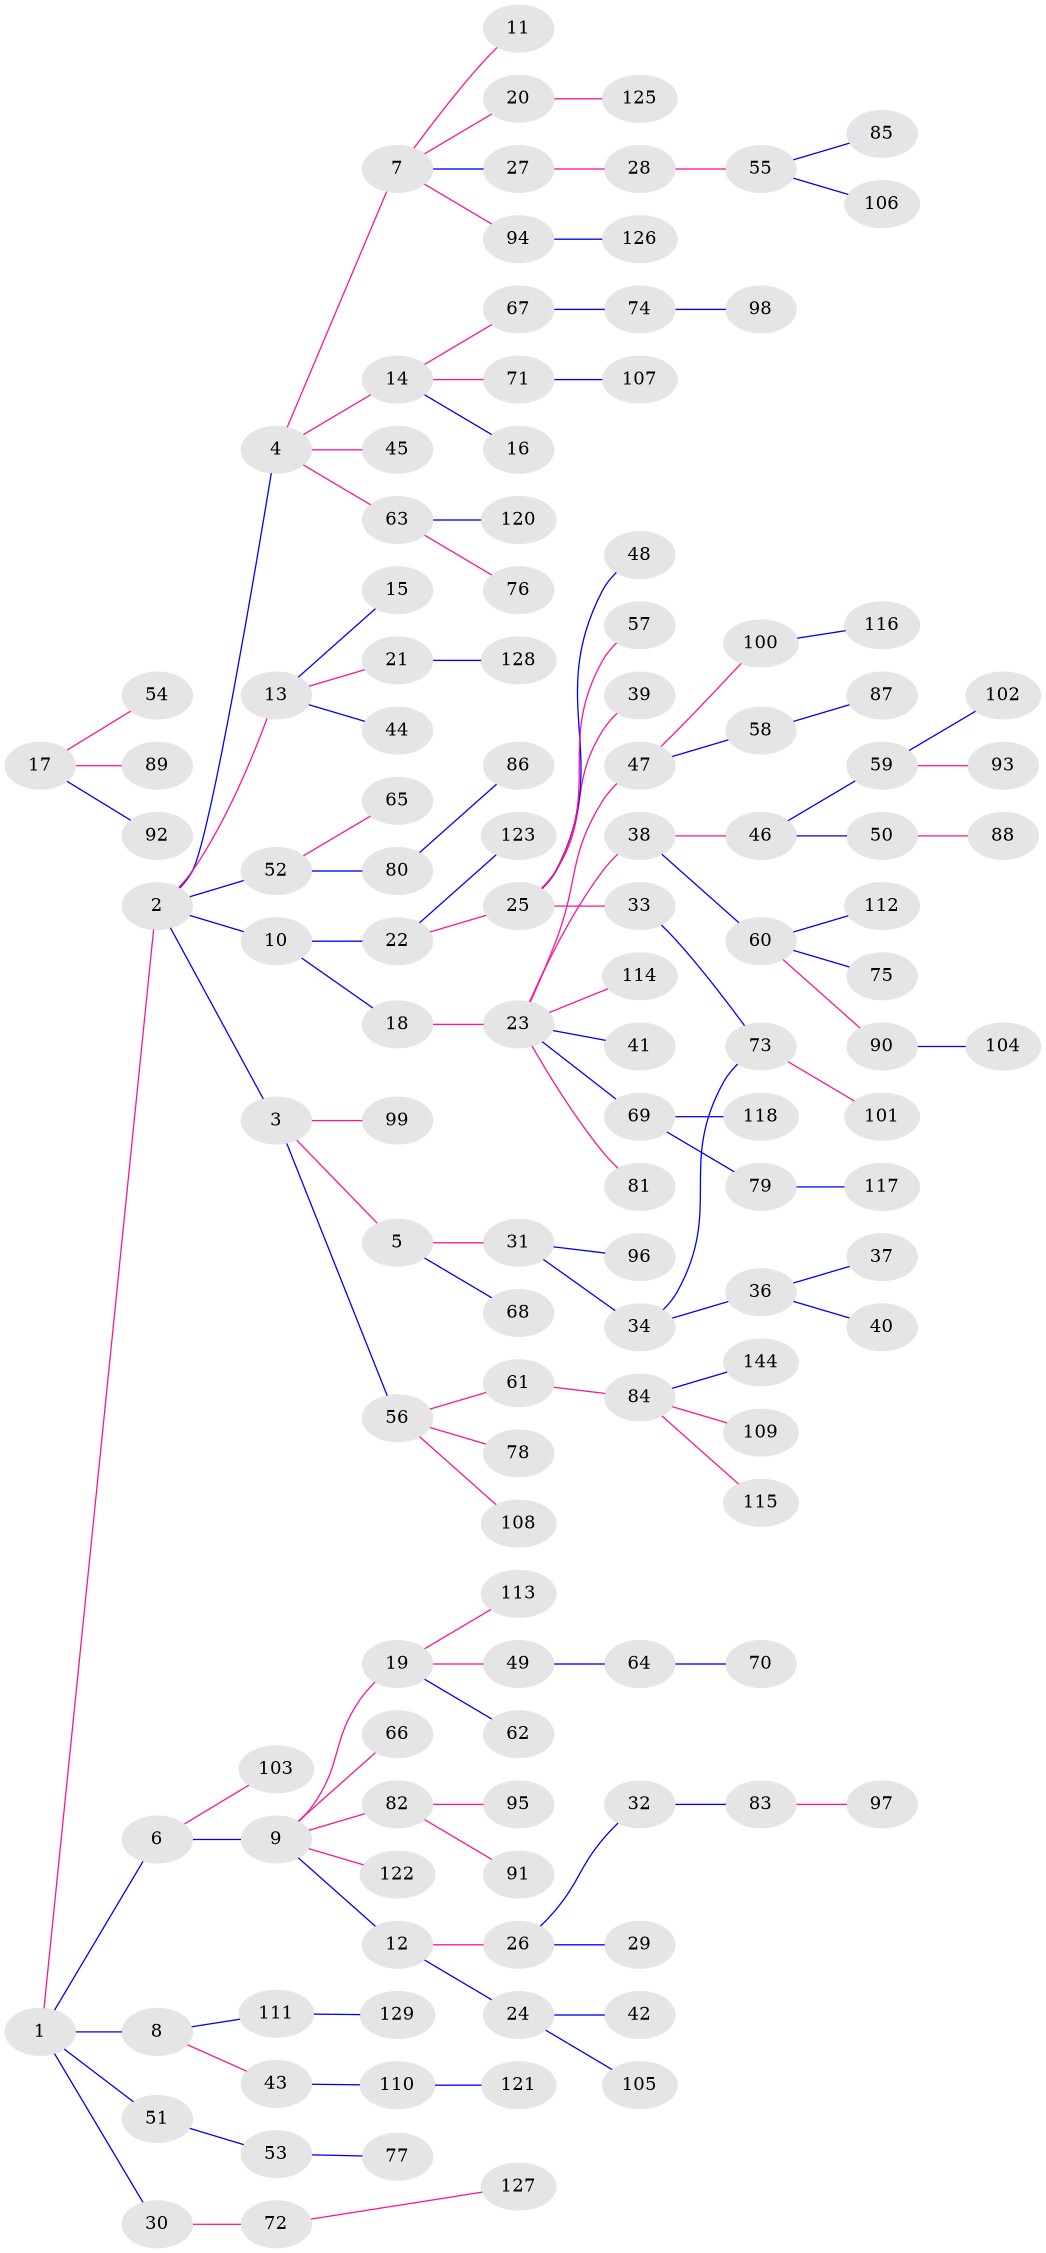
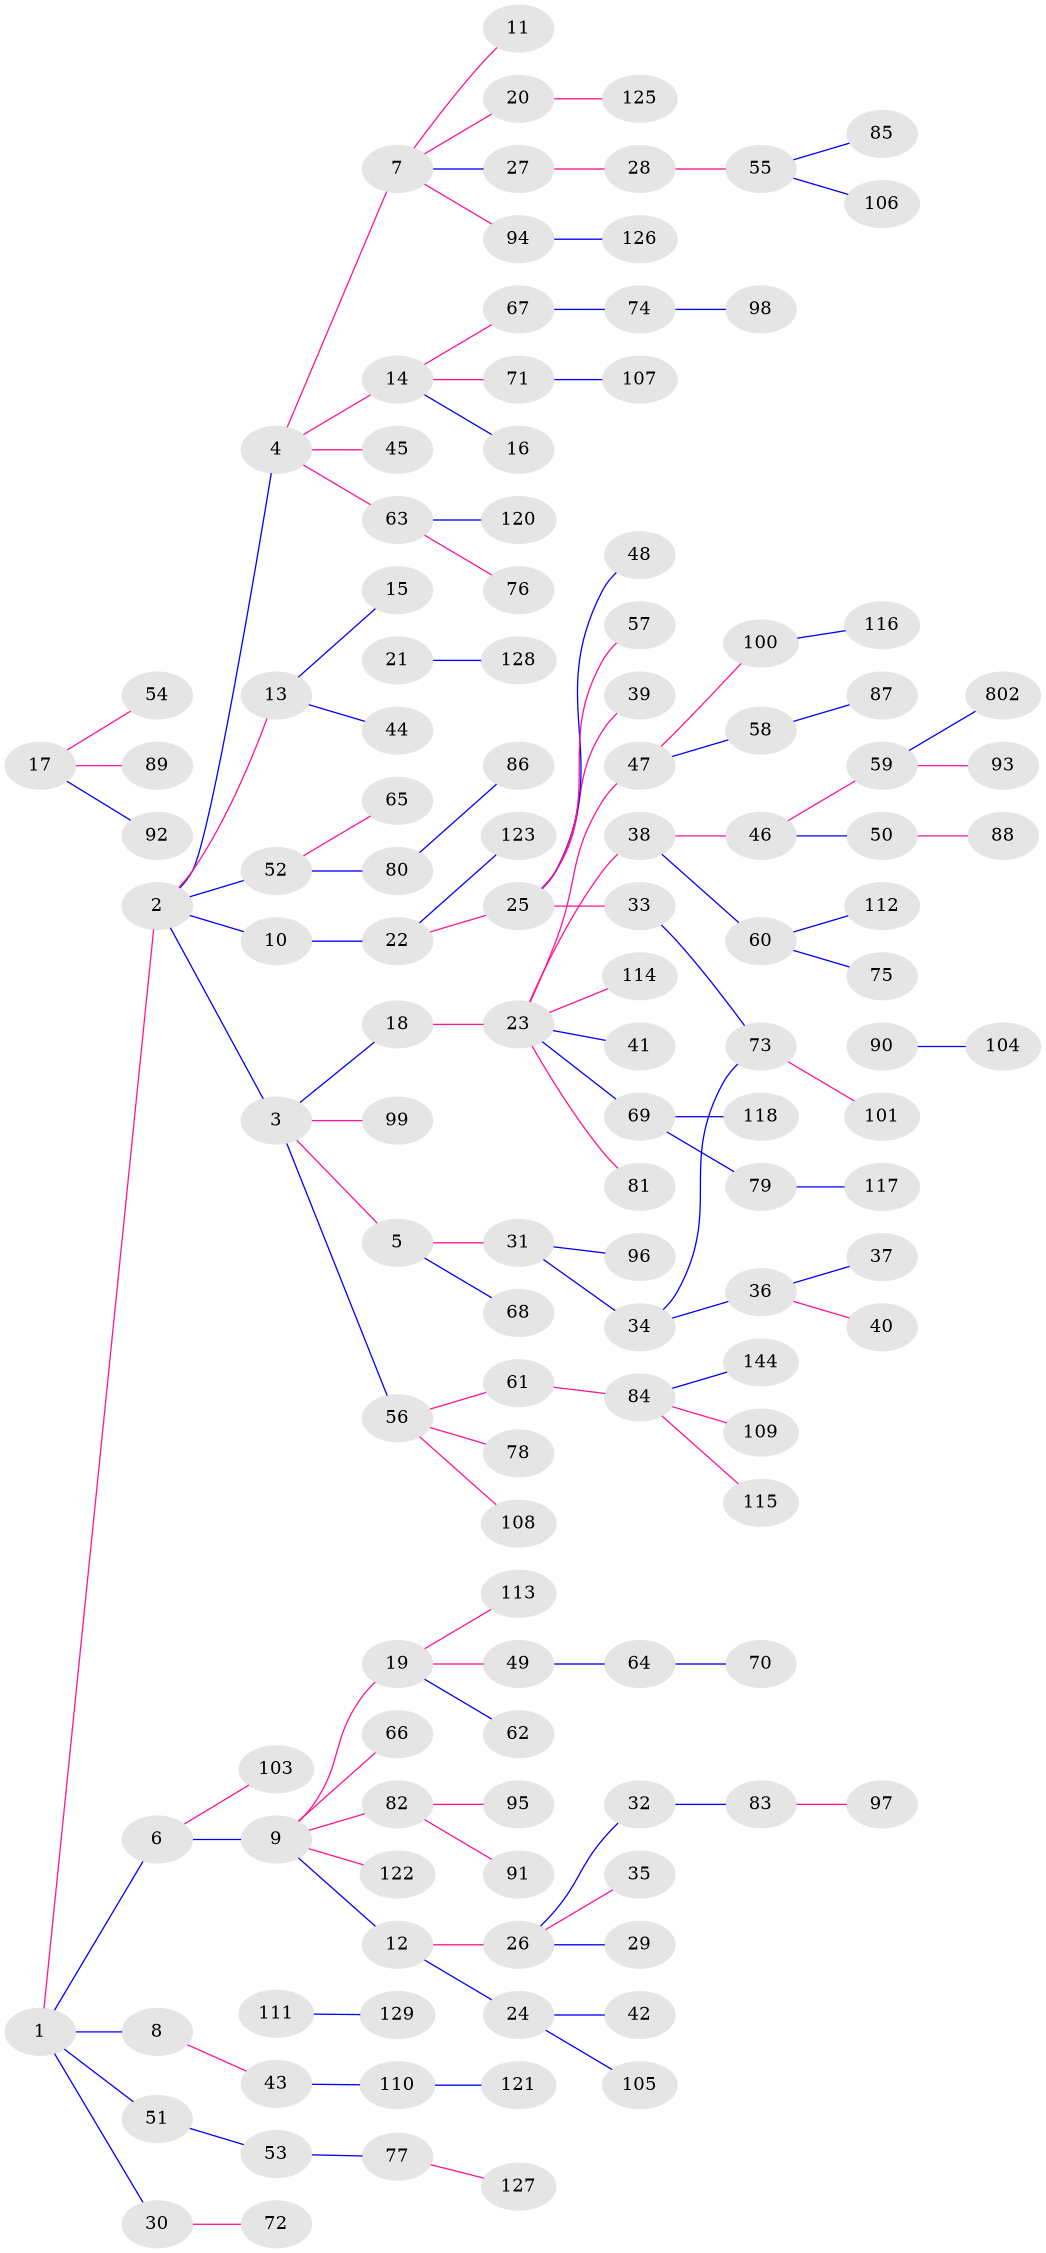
(337, 678) -> none
(1003, 695) -> (1003, 695)
(822, 801) -> (822, 801)
(337, 983) -> (337, 1072)
(821, 994) -> none
(821, 1310) -> (821, 1310)
none -> (640, 1875)
(216, 2023) -> none
(397, 2206) -> (457, 2171)
